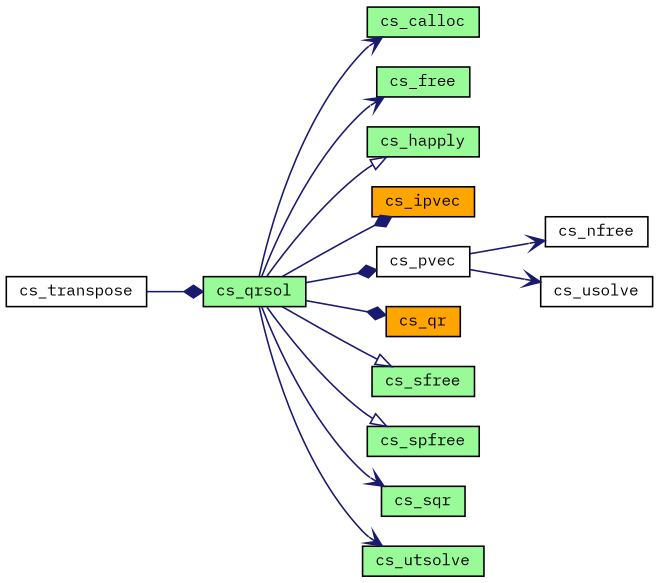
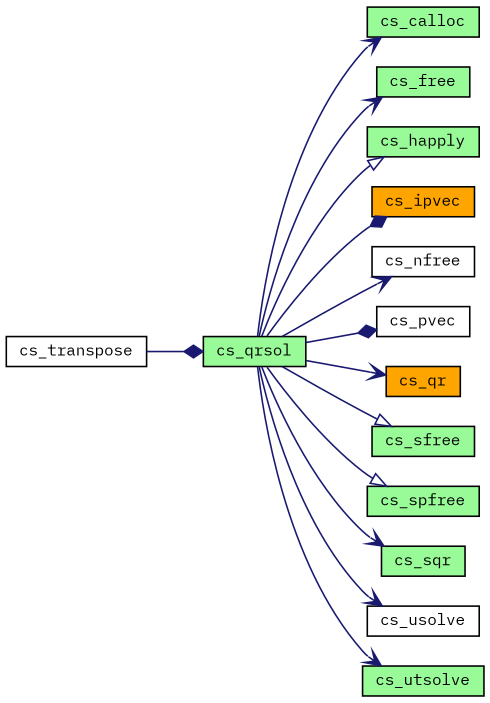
(499, 249) -> (329, 310)
(497, 274) -> (299, 490)
(336, 306) -> (338, 366)
